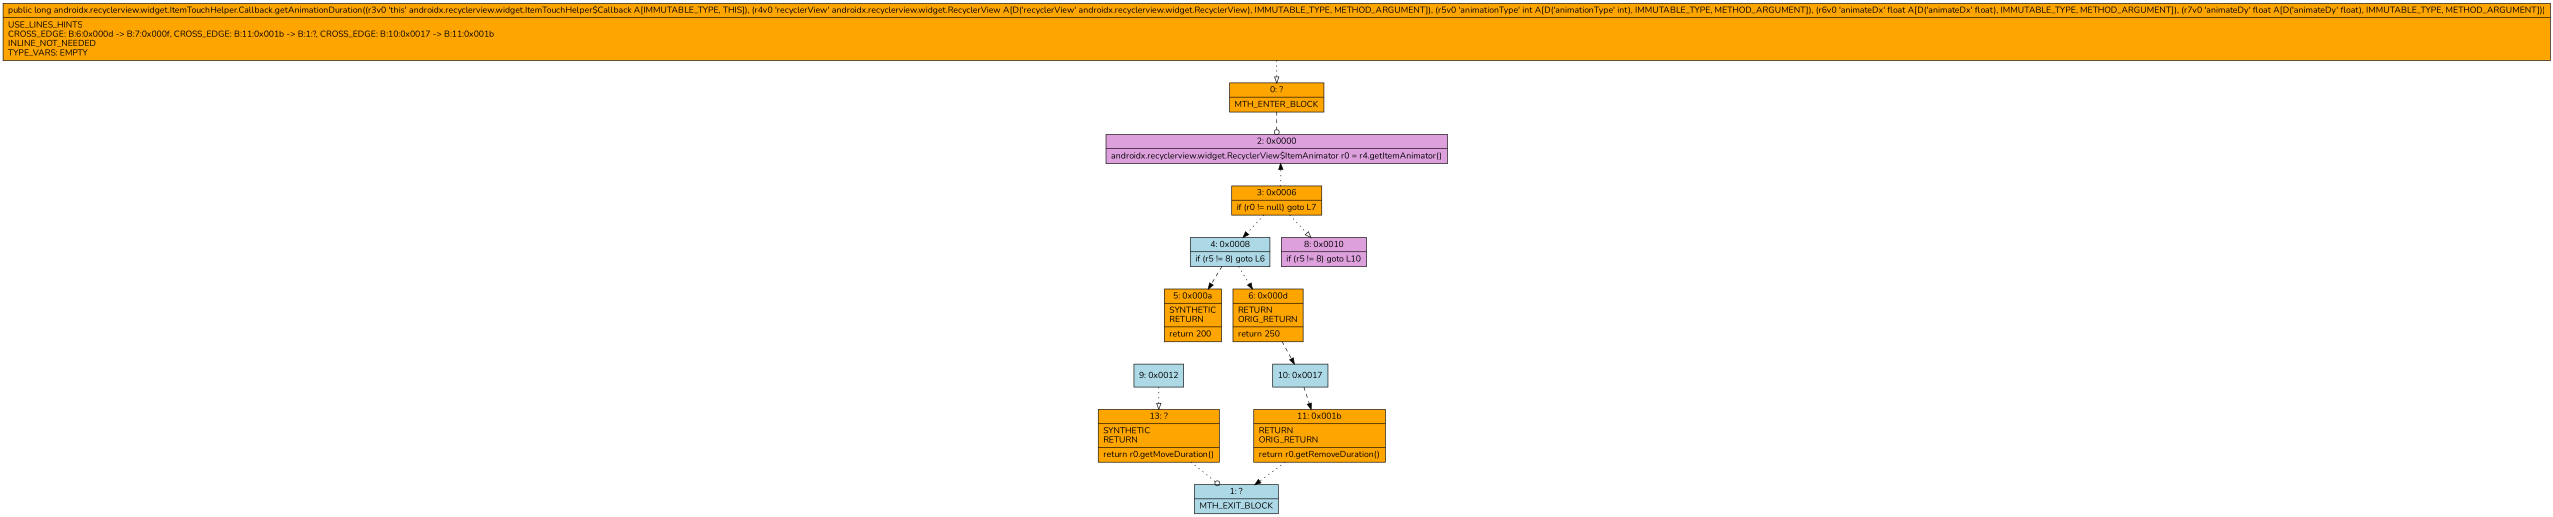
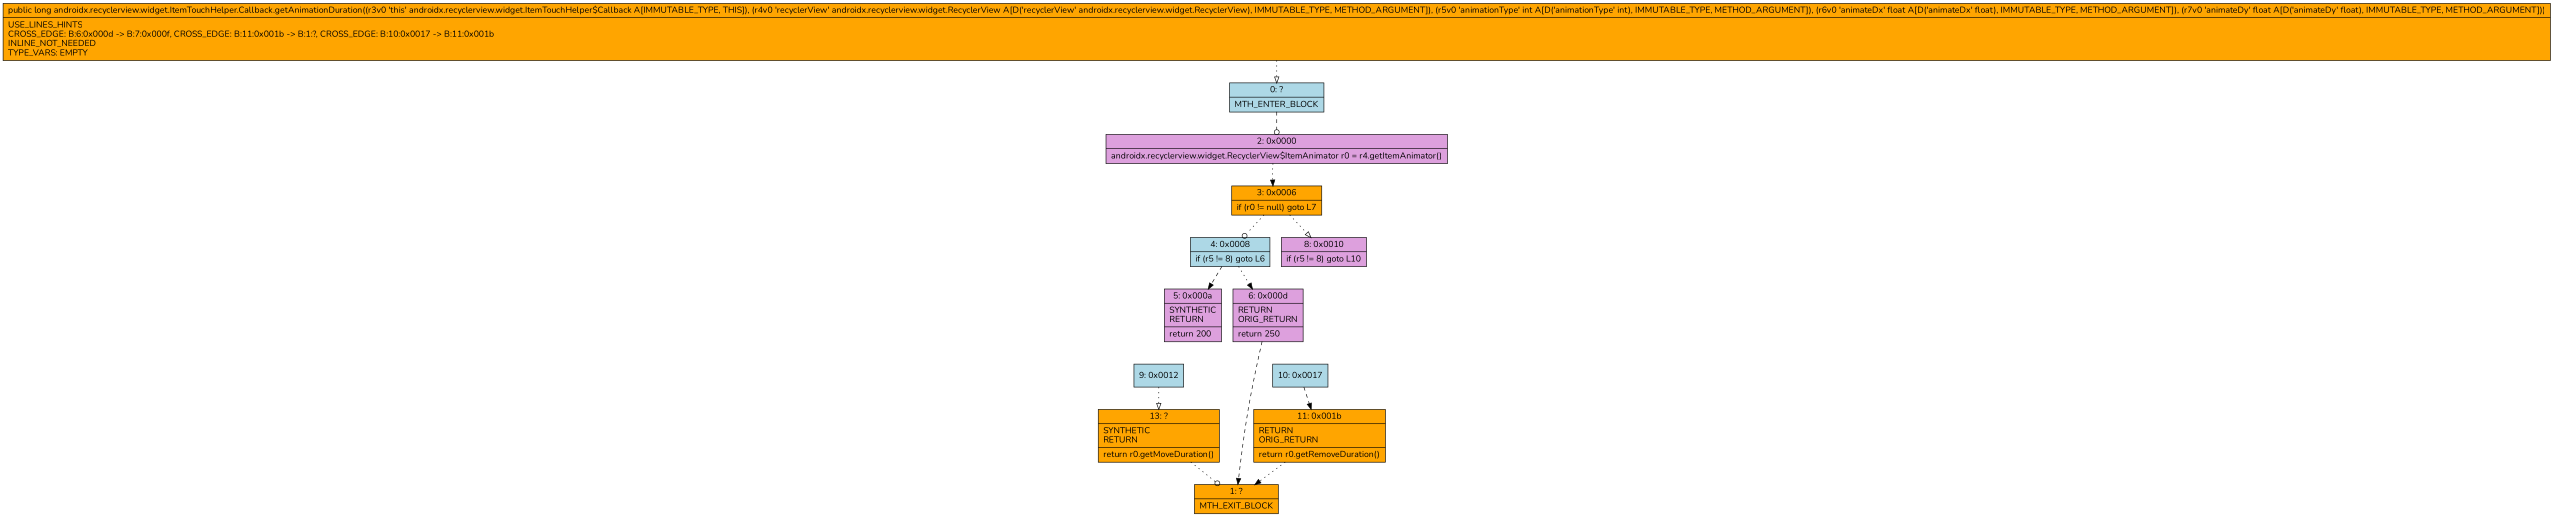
(1277, 97) -> (1277, 97)
(1281, 178) -> (1273, 172)
(1256, 224) -> (1256, 224)
(1193, 315) -> (1193, 315)
(1268, 315) -> (1268, 315)
(1287, 350) -> (1248, 410)
(1236, 499) -> (1236, 499)
